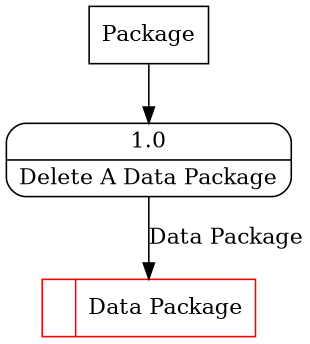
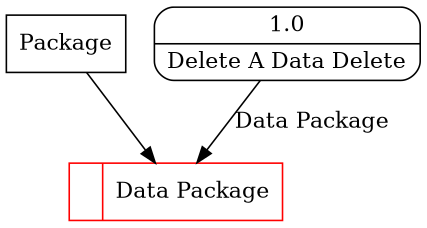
(149, 86) -> (116, 111)
(149, 177) -> (287, 61)
